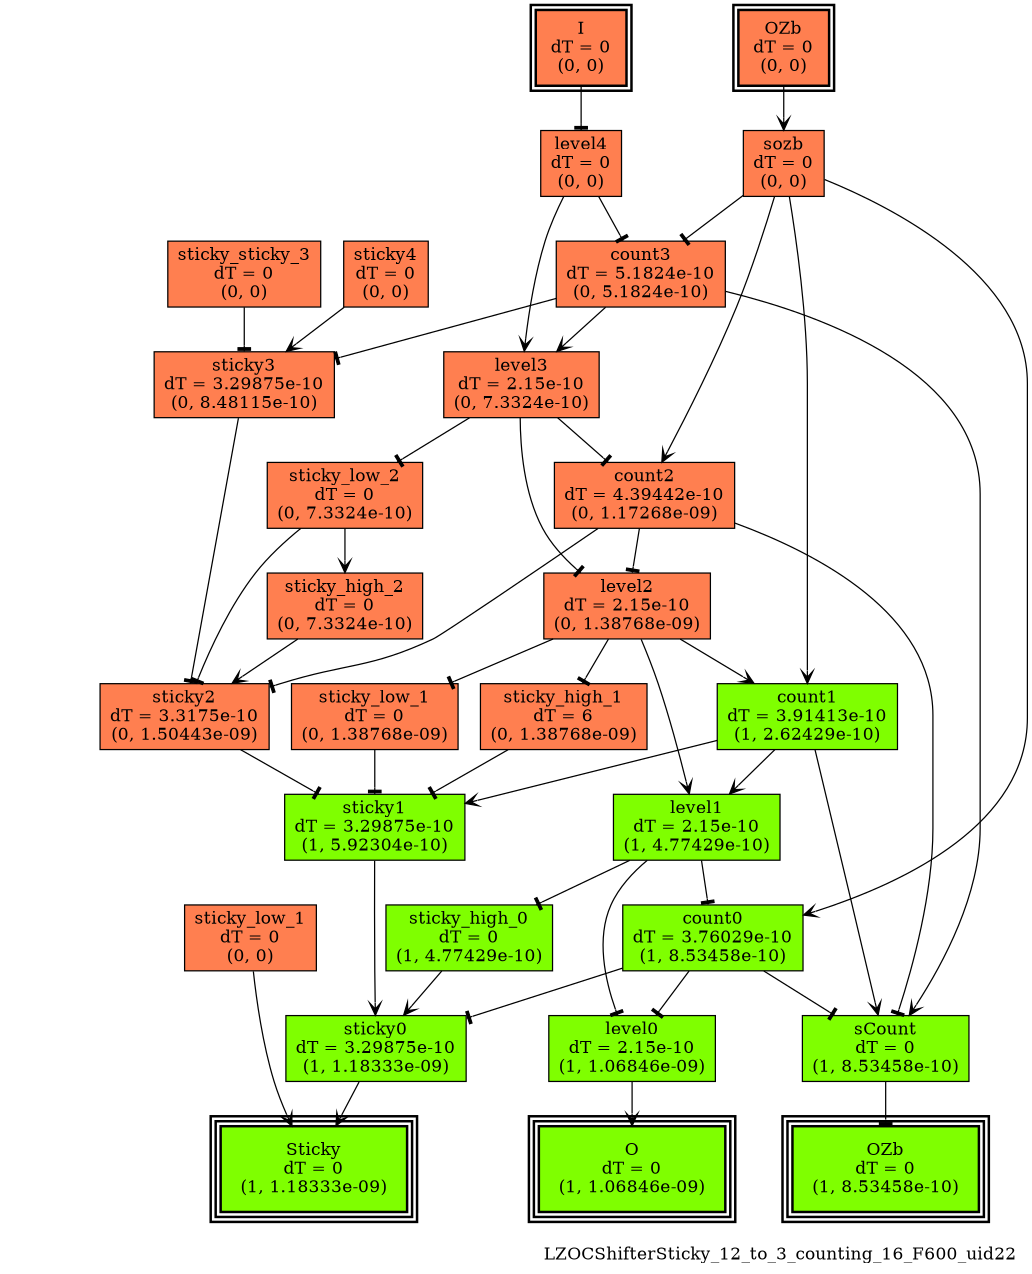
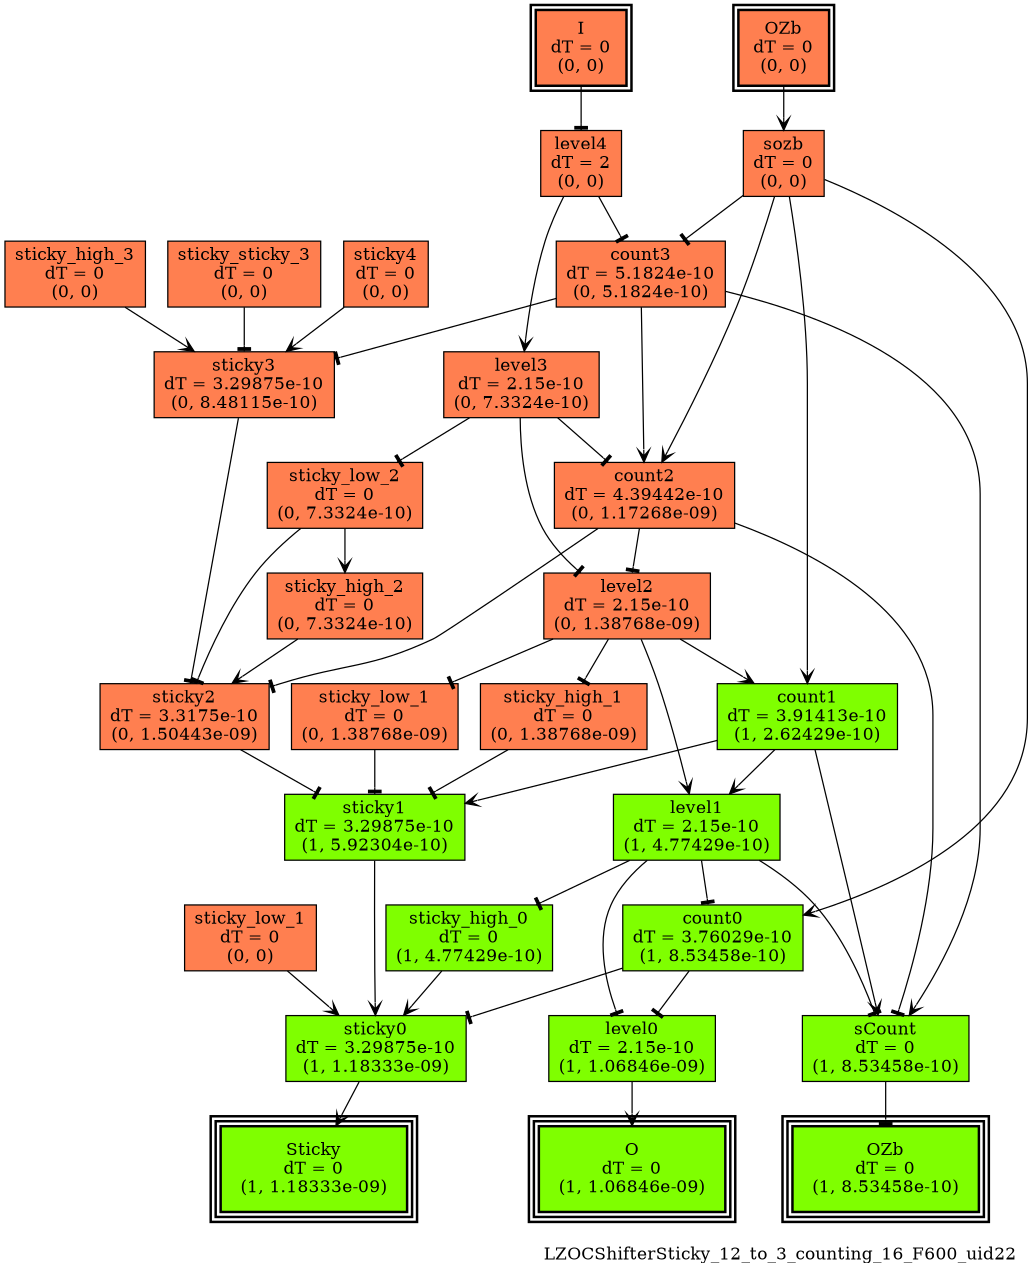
(581, 163) -> (581, 163)
none -> (75, 274)
(586, 325) -> (643, 378)
(564, 717) -> (564, 717)
(797, 991) -> (830, 924)
(265, 1044) -> (308, 989)
